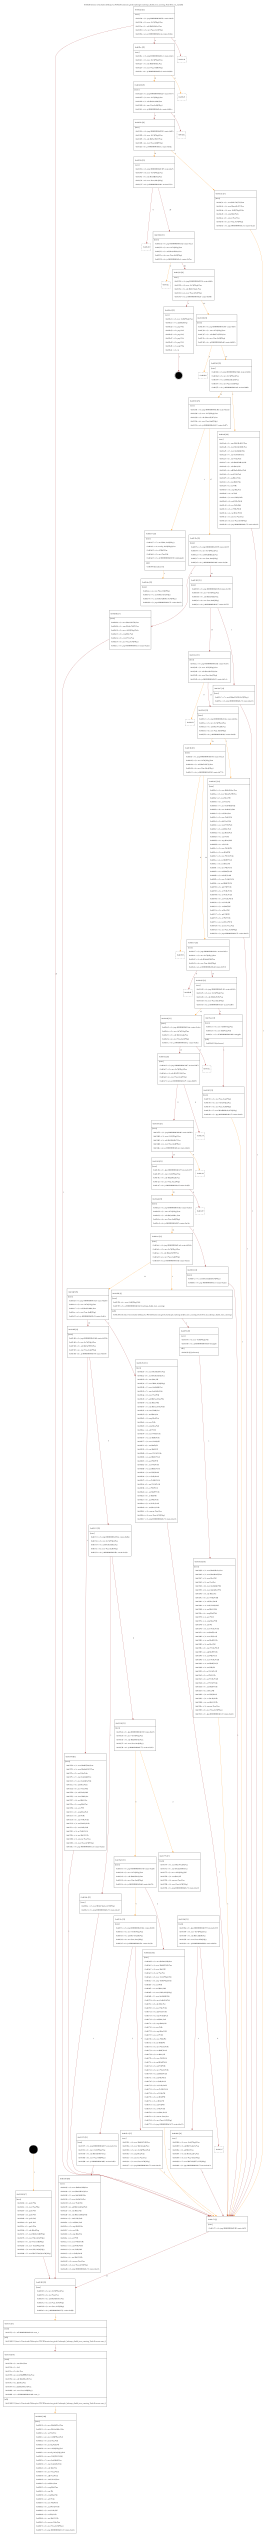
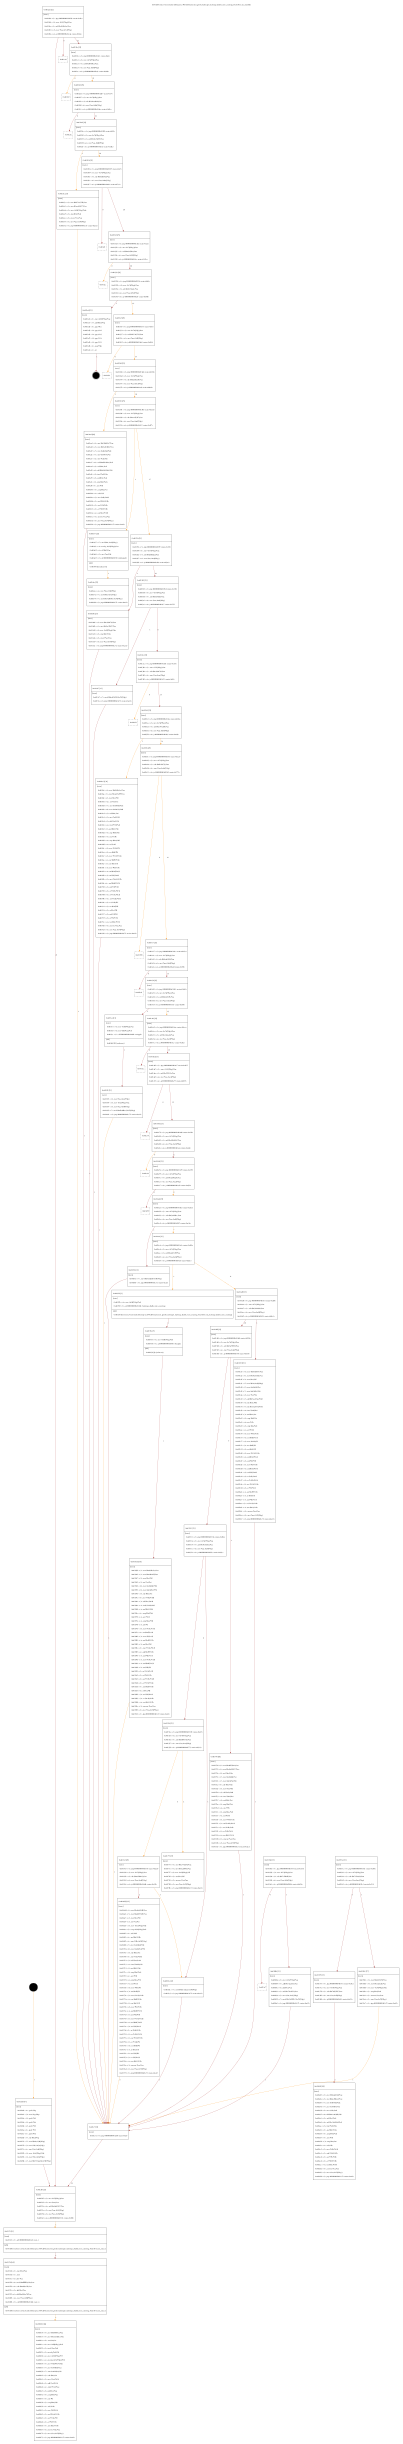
(135, 1901) -> (173, 1930)
